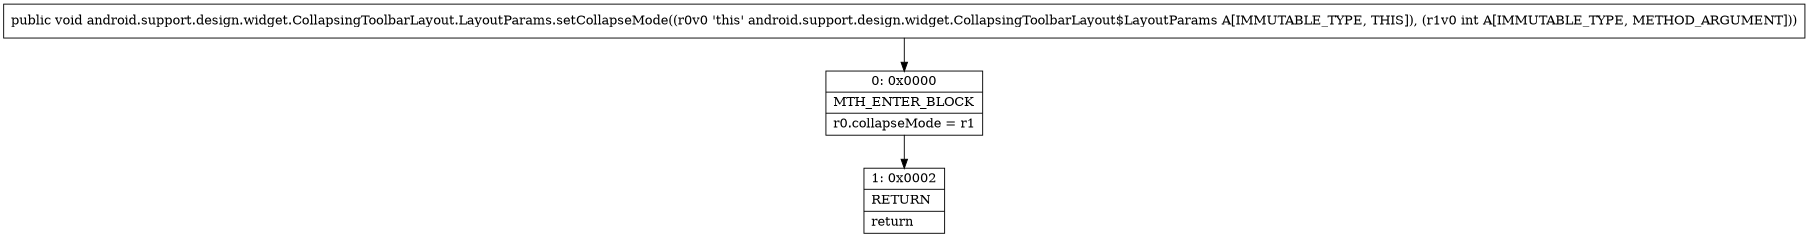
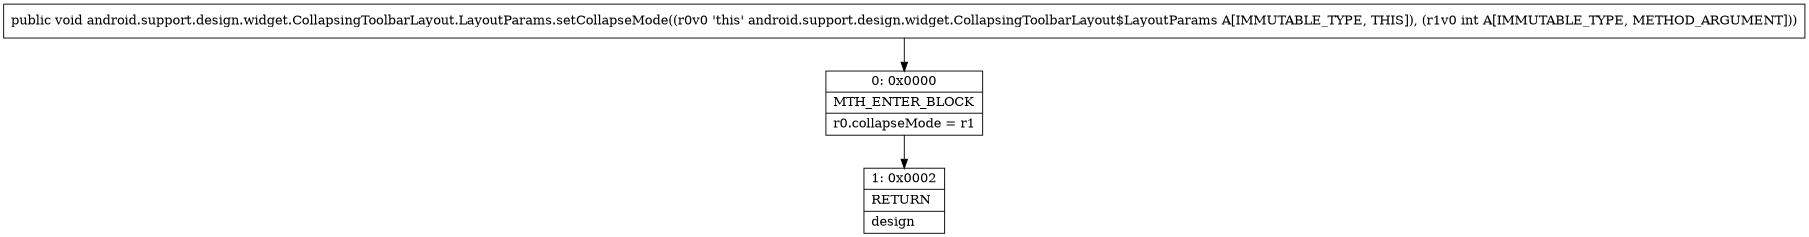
(892, 222) -> (893, 222)
